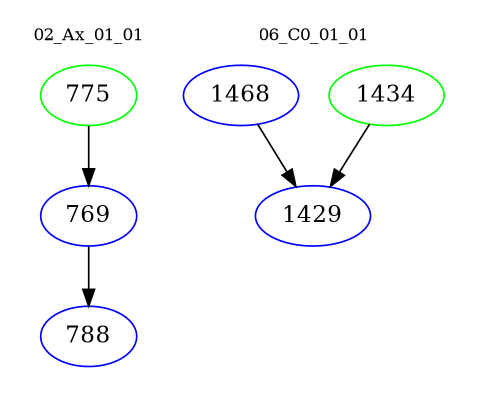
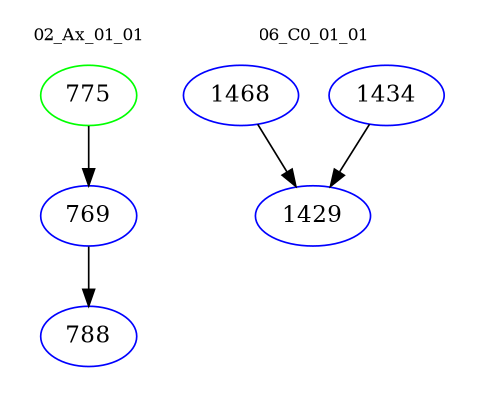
(387, 95) -> (387, 95)
